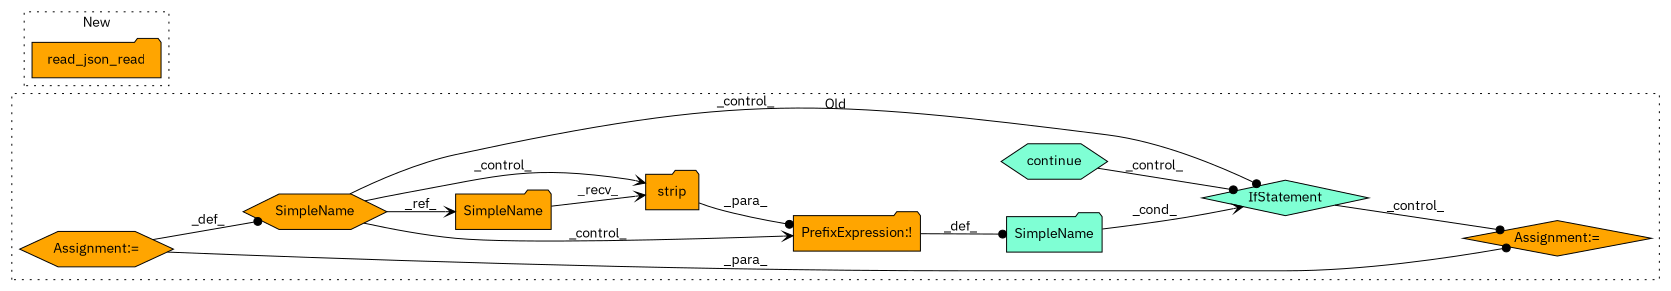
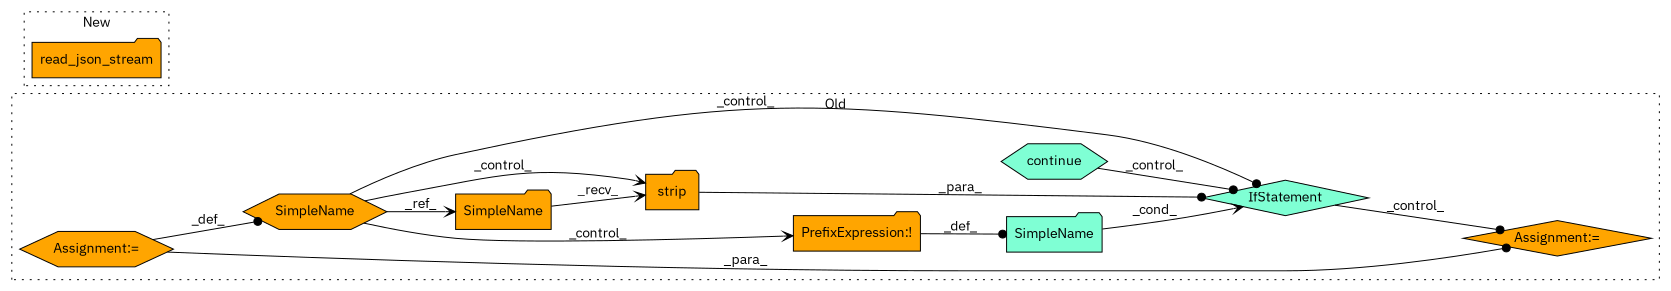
(97, 60) -> (97, 60)
(742, 215) -> (948, 195)
